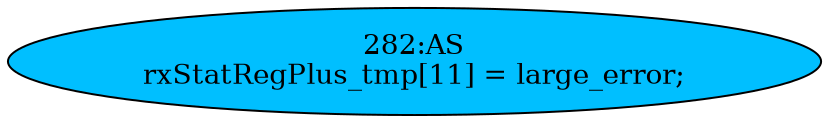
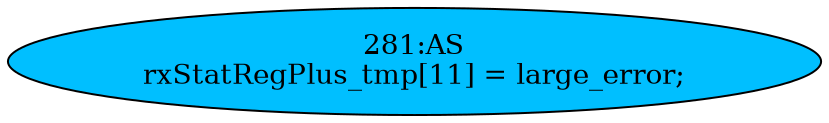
(415, 61) -> (415, 61)
